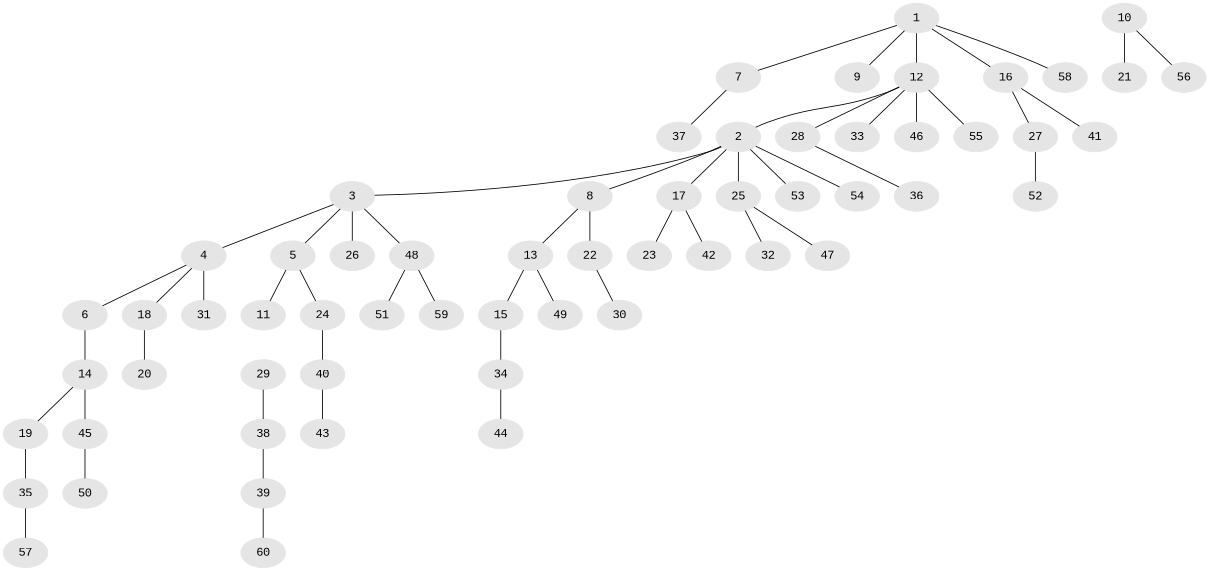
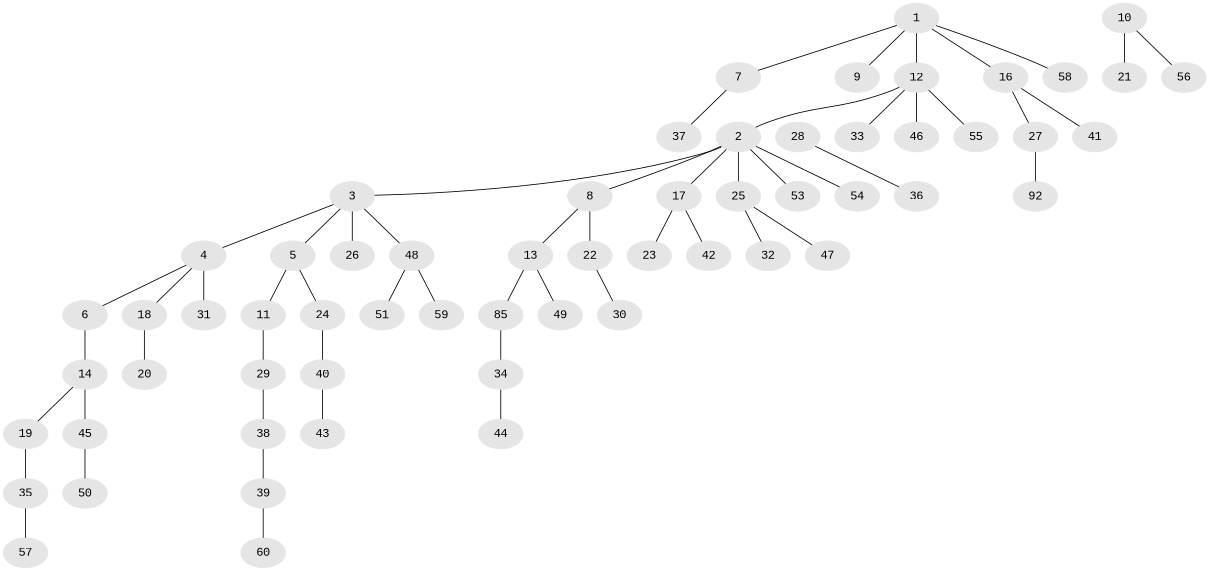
(857, 107) -> none
(1035, 196) -> (1035, 196)
(501, 315) -> (501, 315)
none -> (263, 345)
